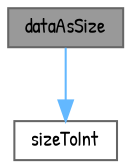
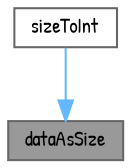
(66, 74) -> (66, 74)
